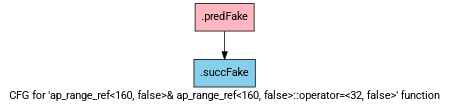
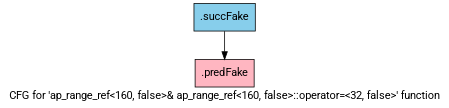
(225, 41) -> (225, 41)
